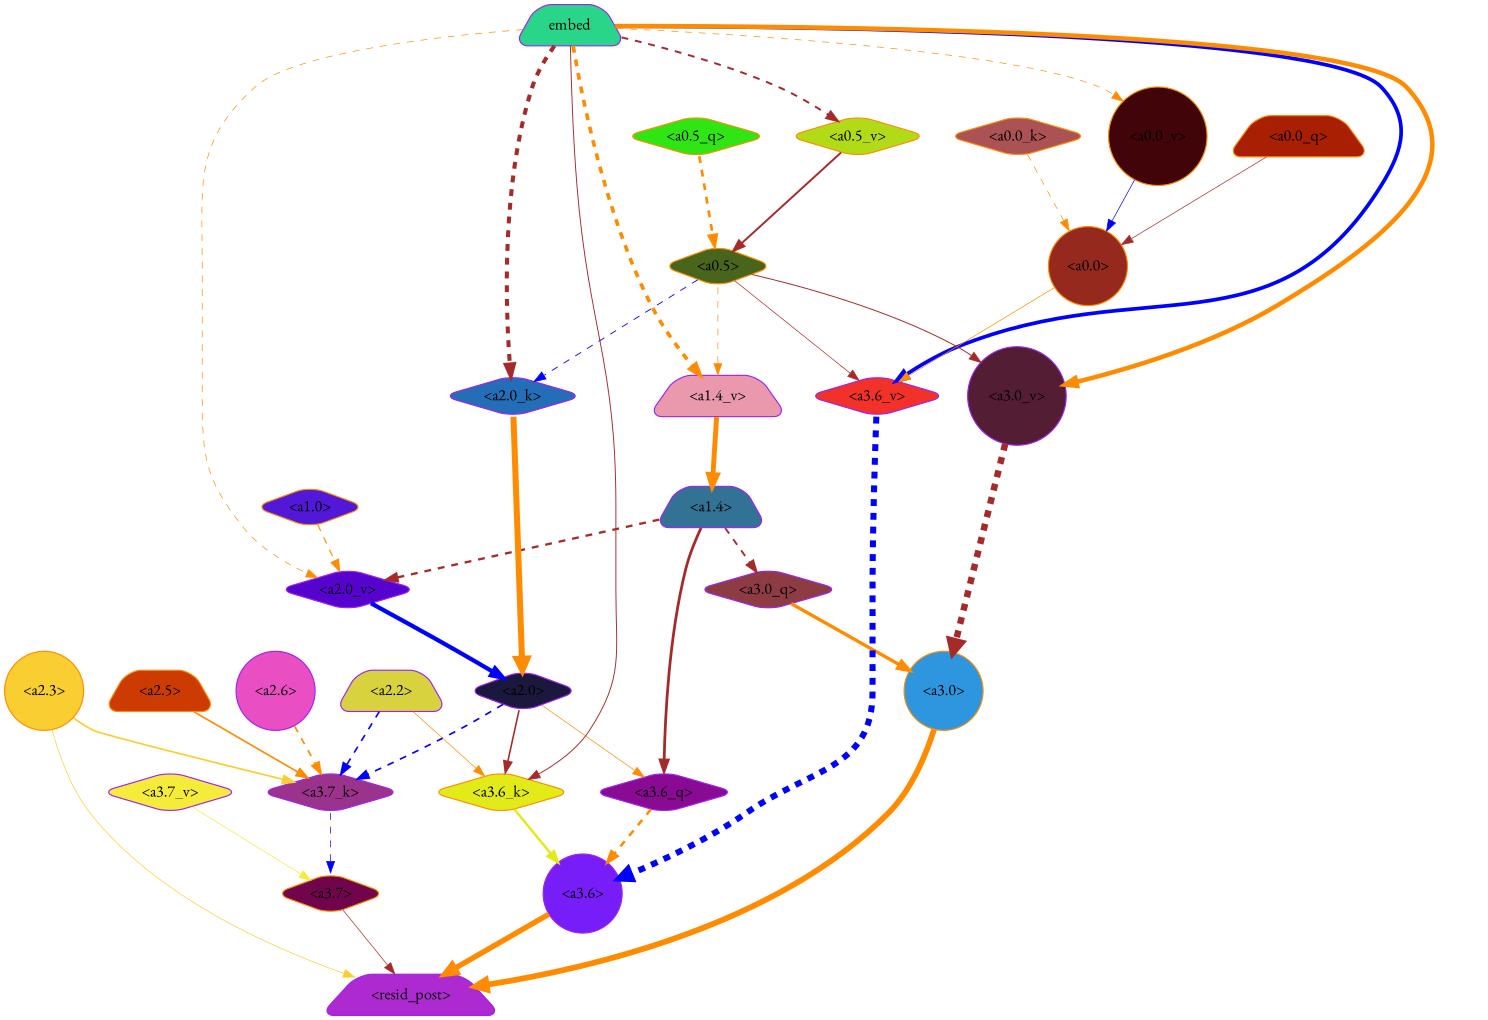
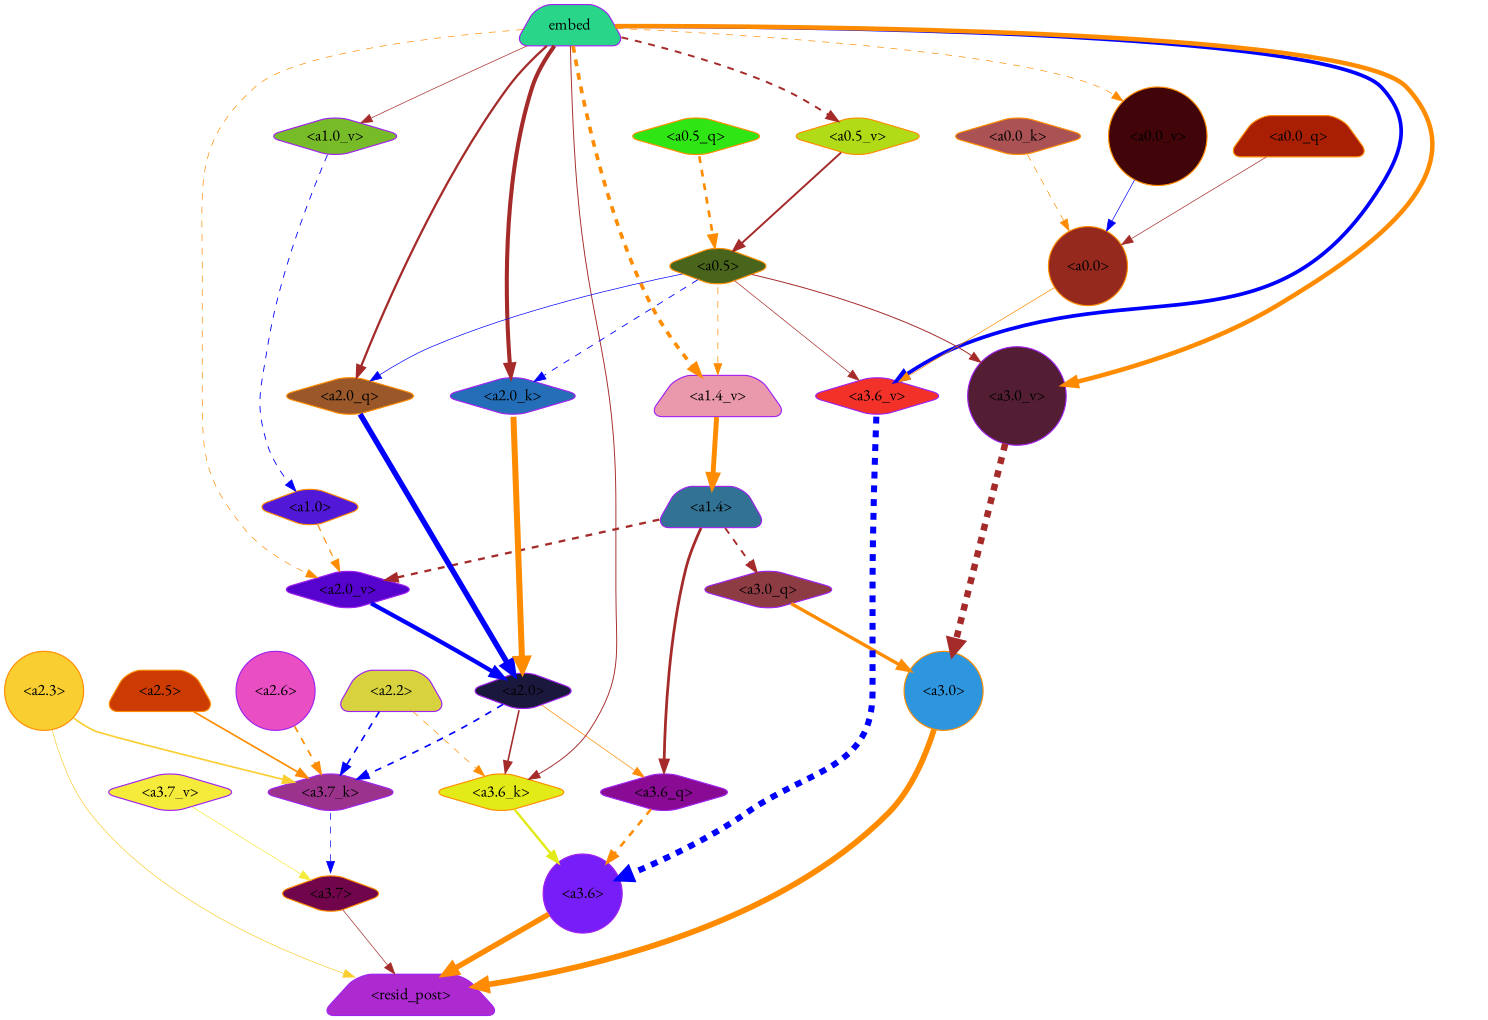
none -> (335, 136)
(510, 201) -> (510, 201)
none -> (350, 396)
(449, 744) -> (449, 744)
